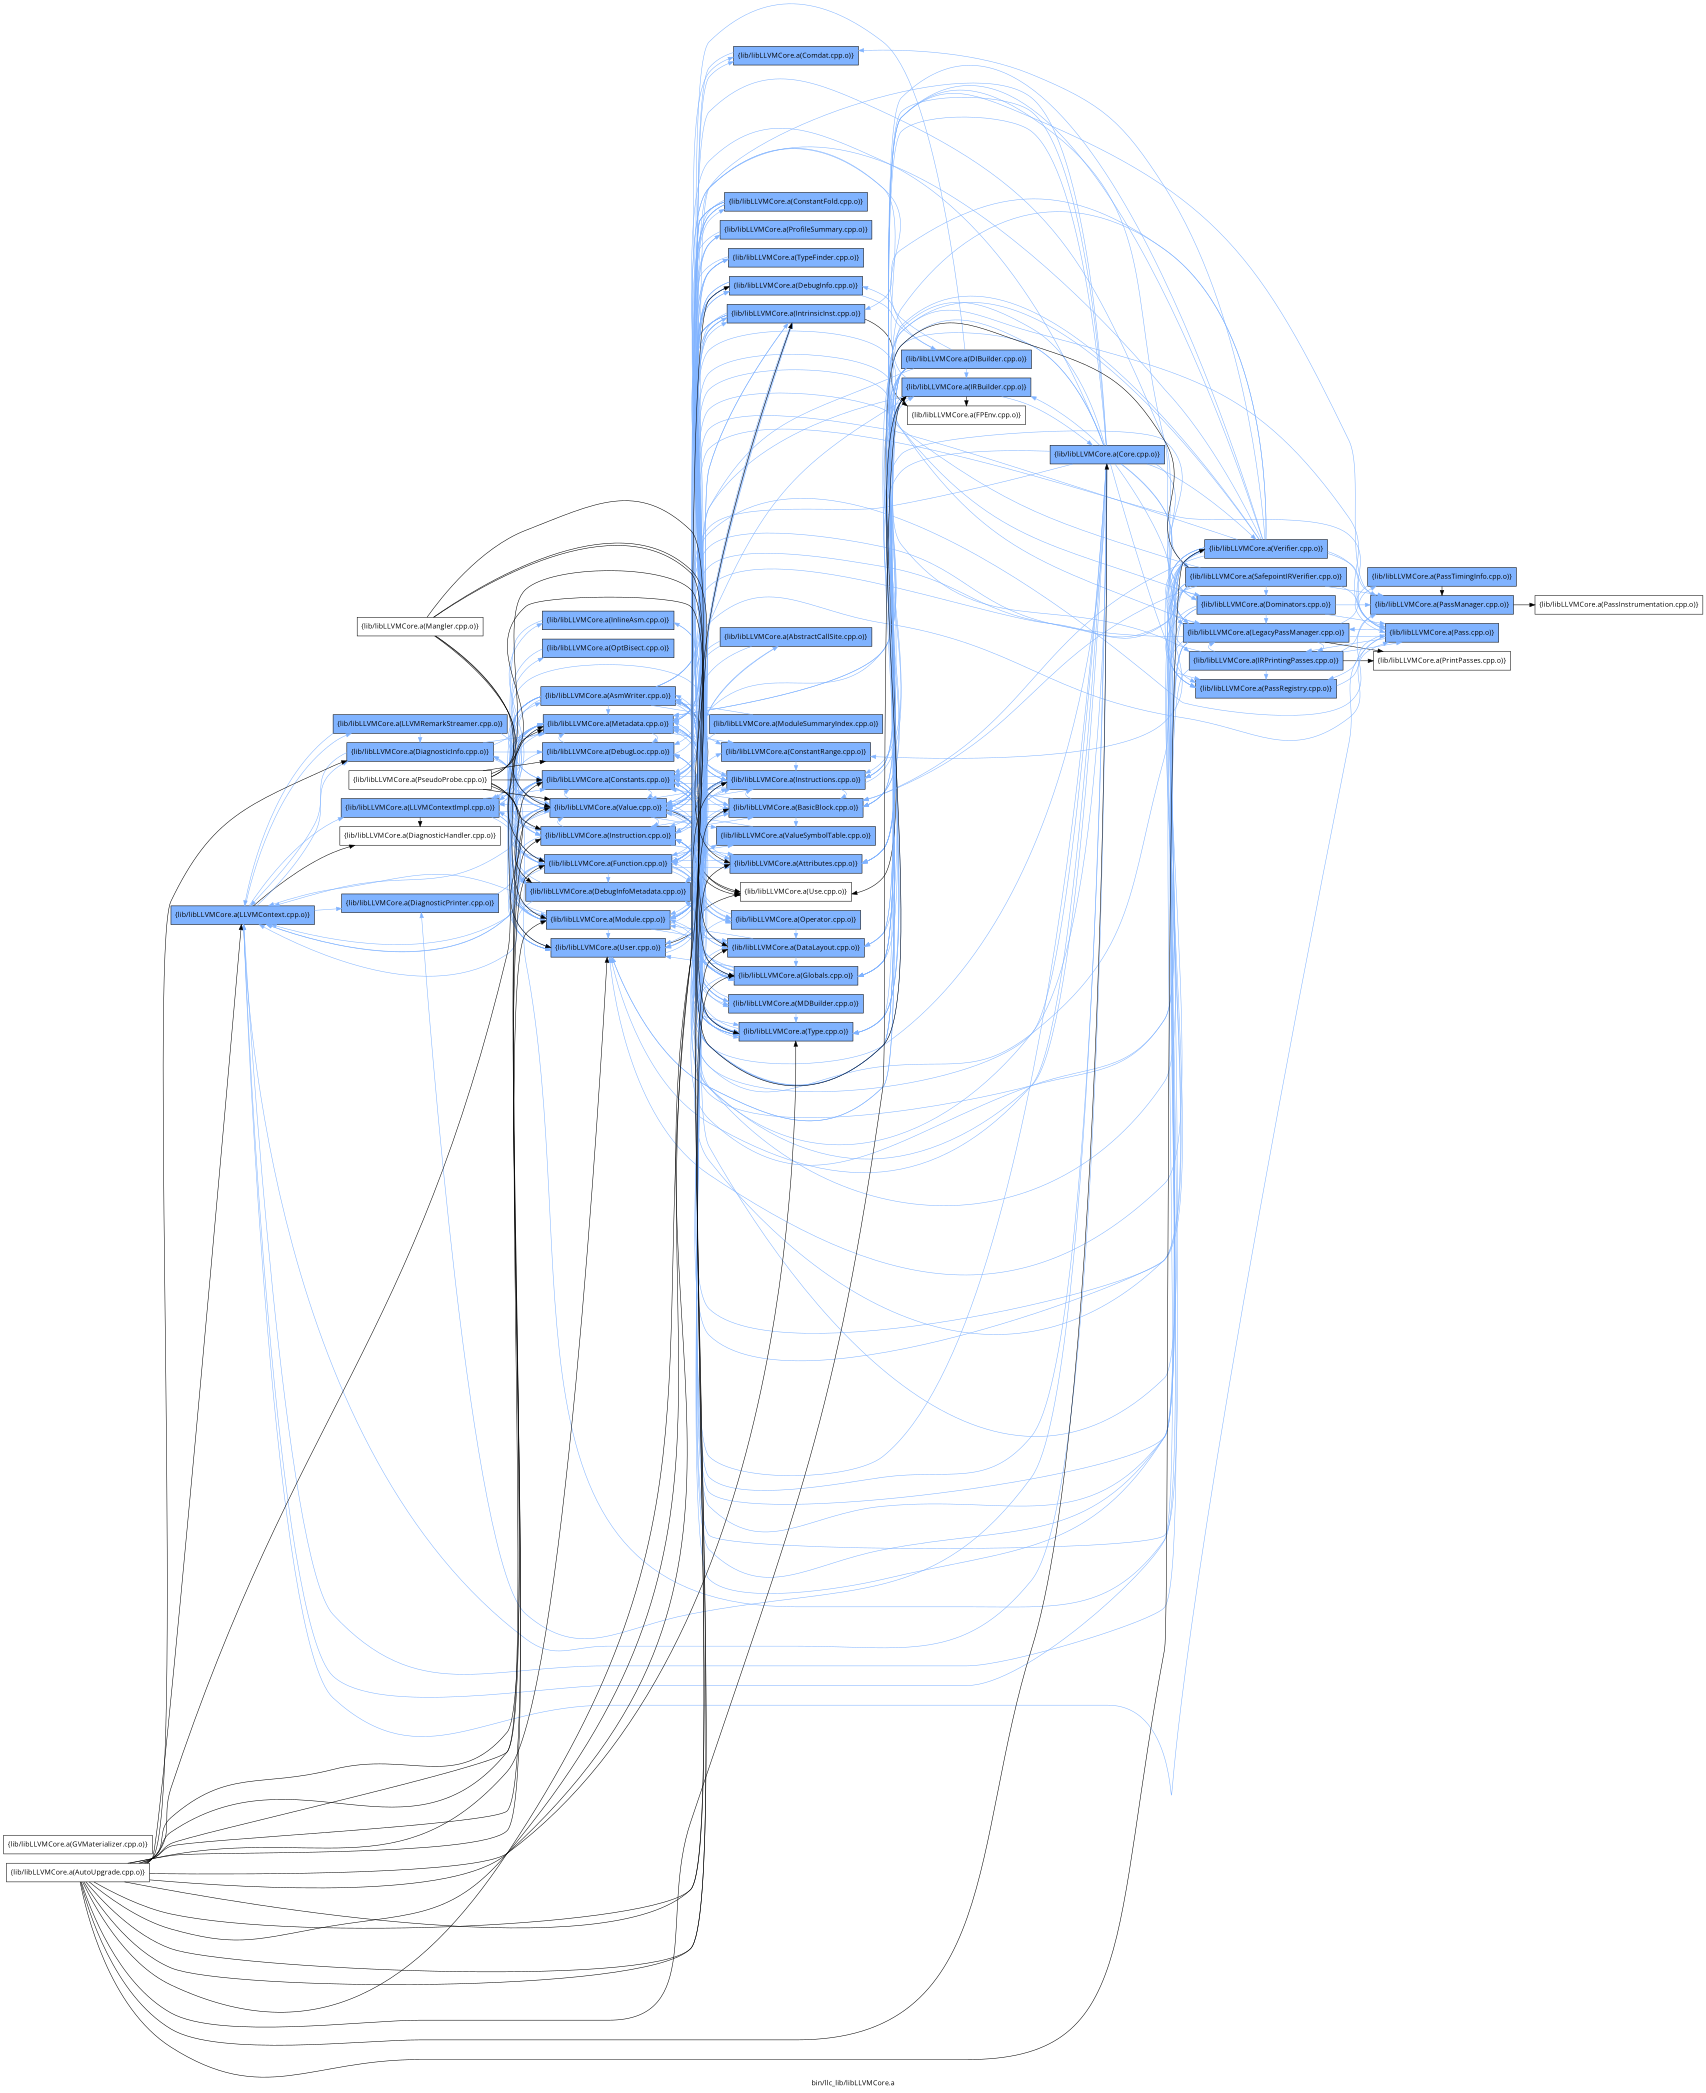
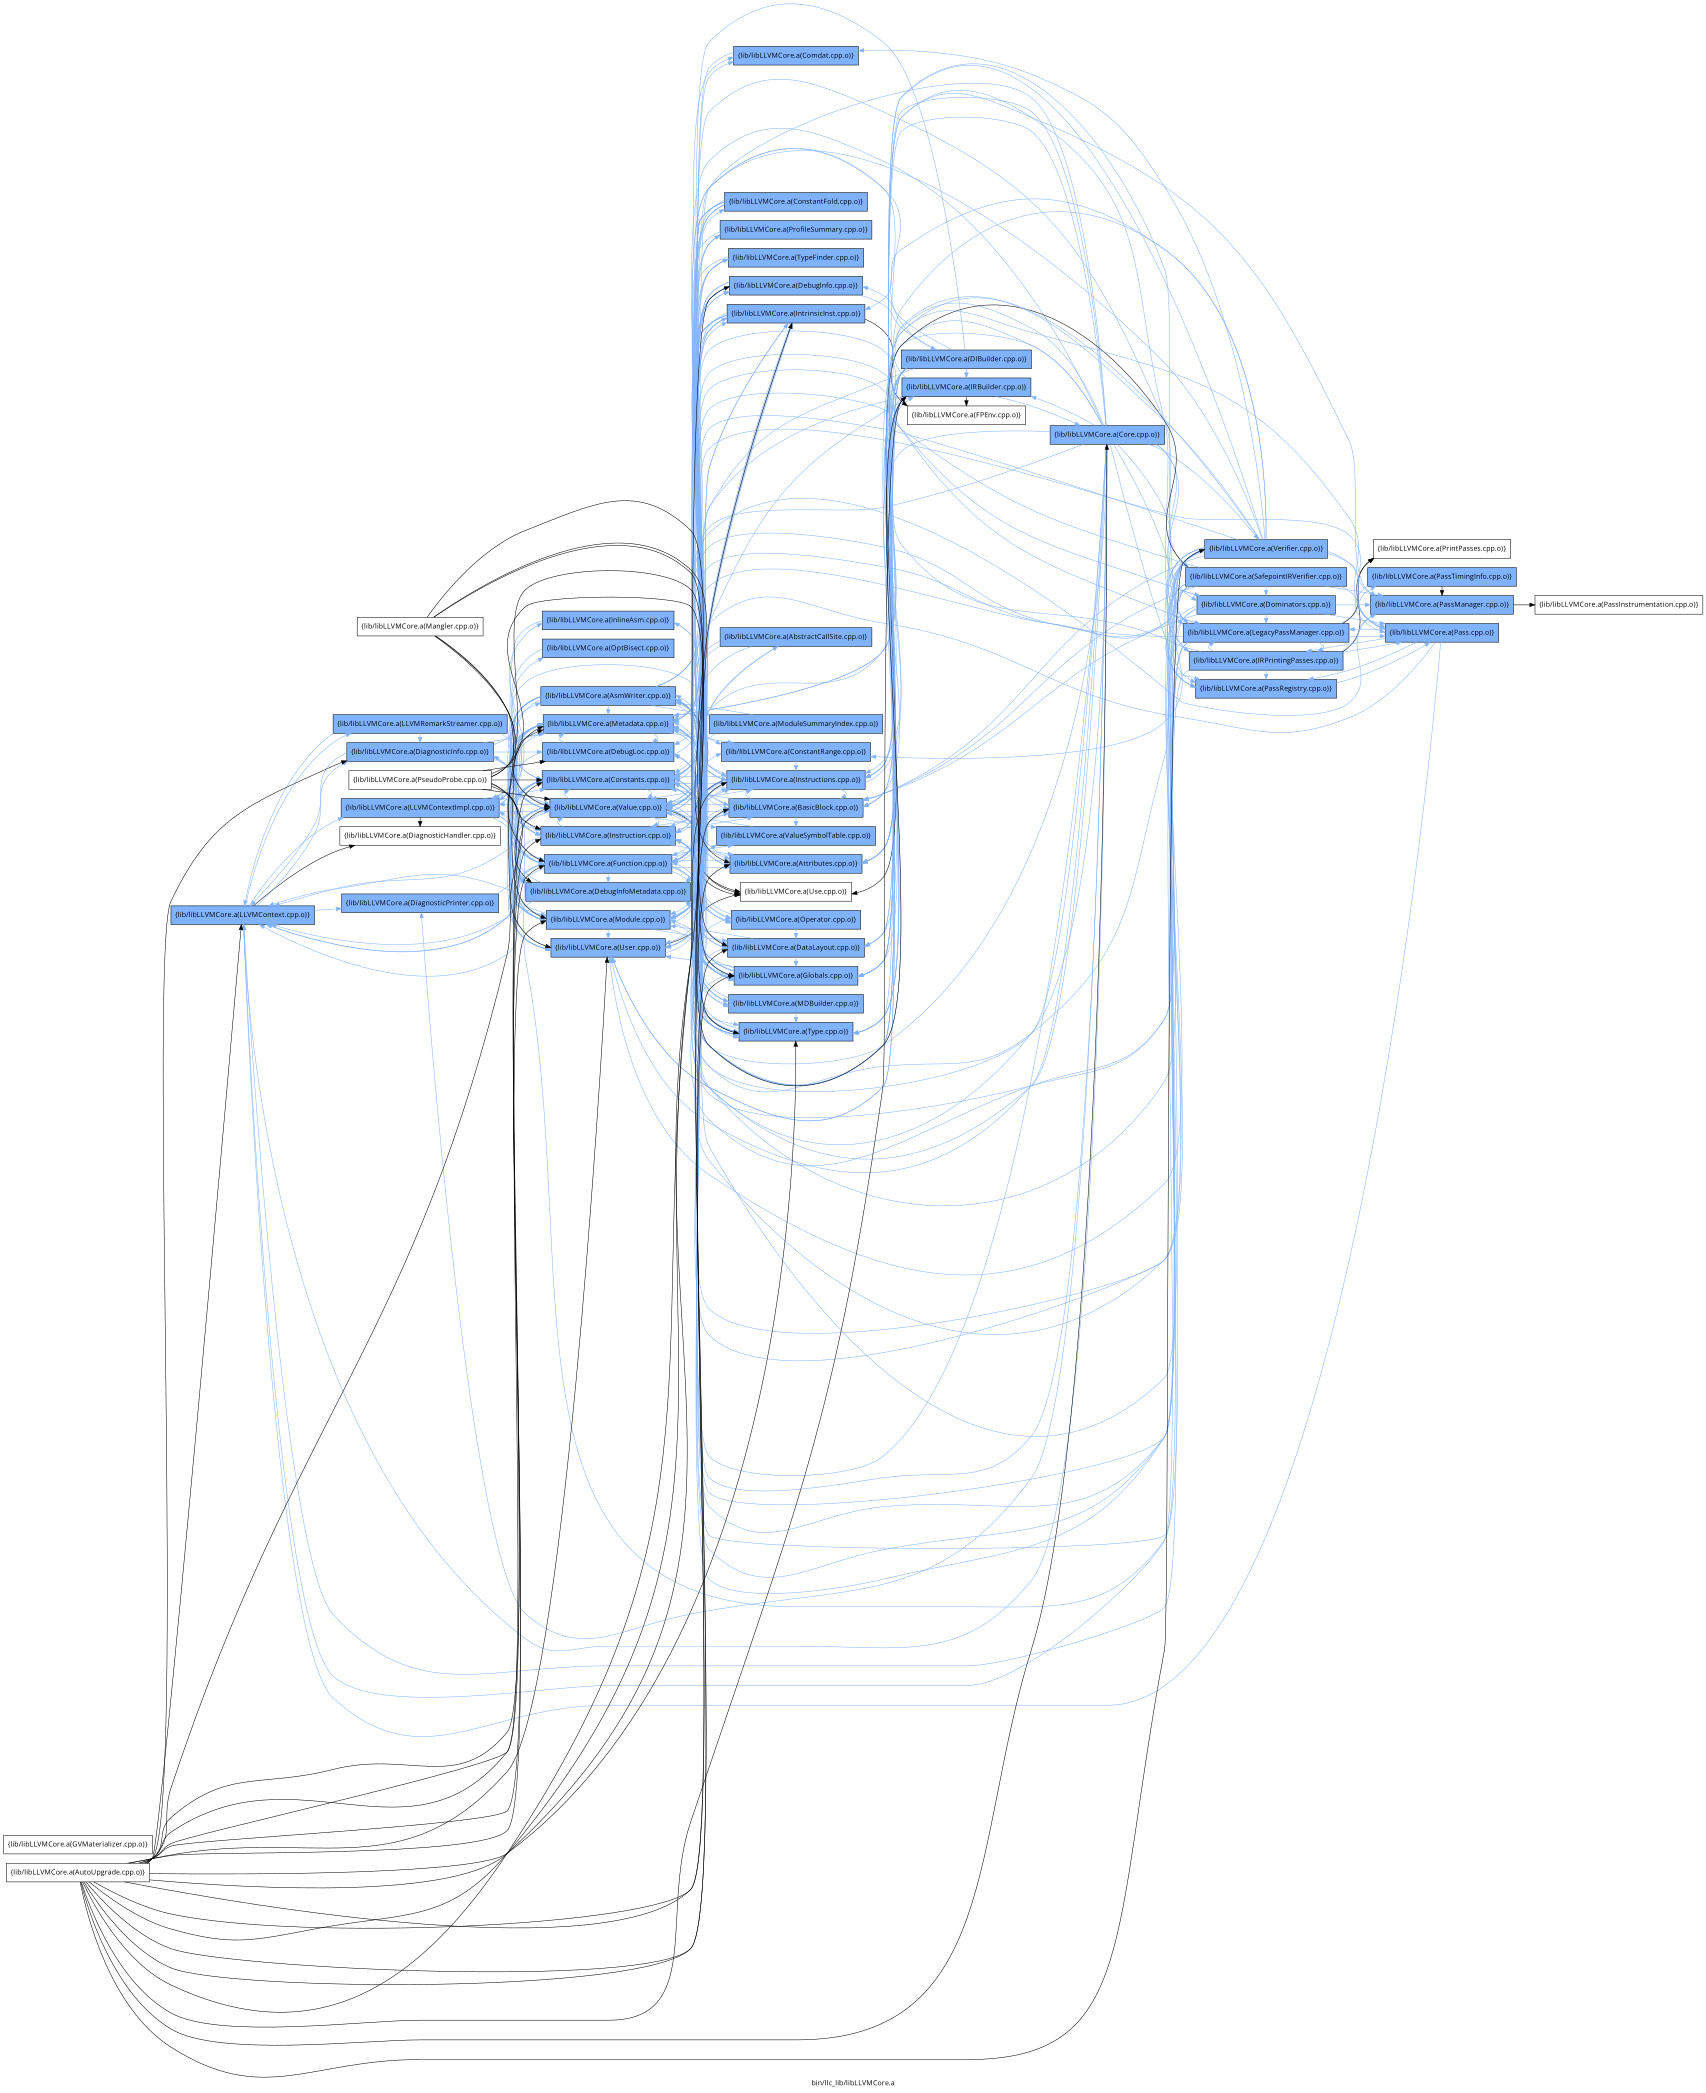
(890, 234) -> (981, 93)
